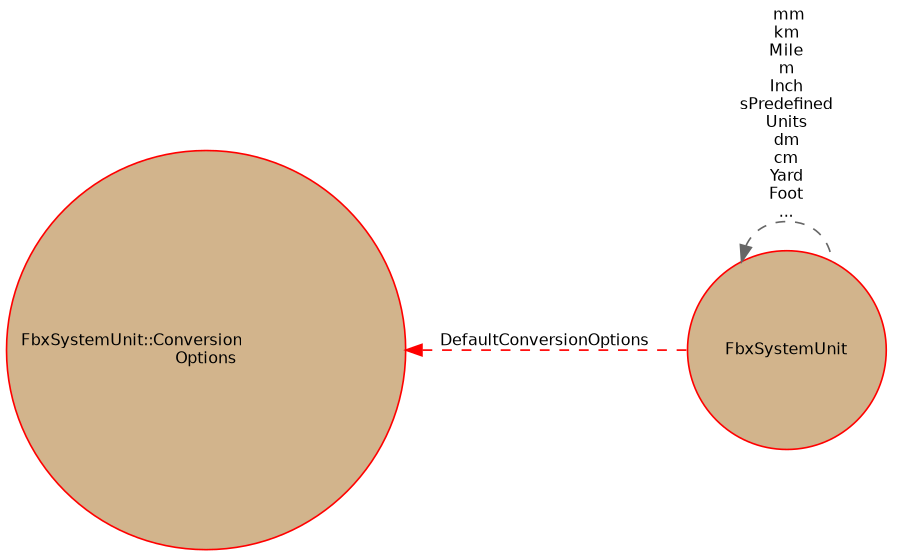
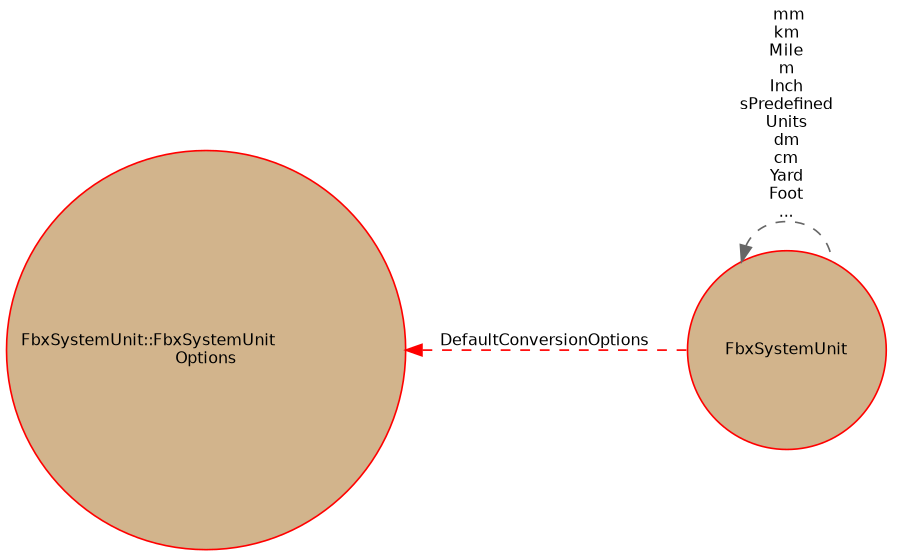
(206, 350) -> (206, 350)
